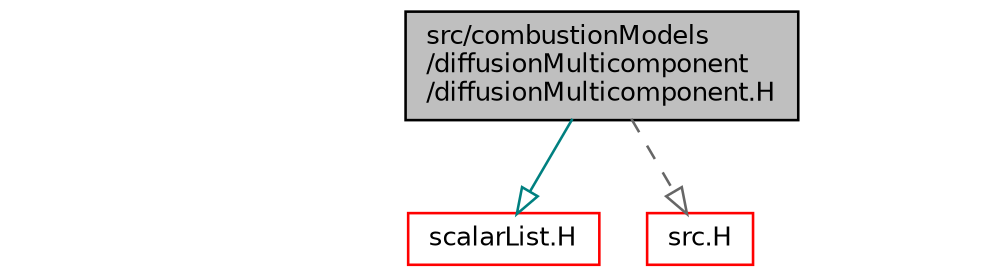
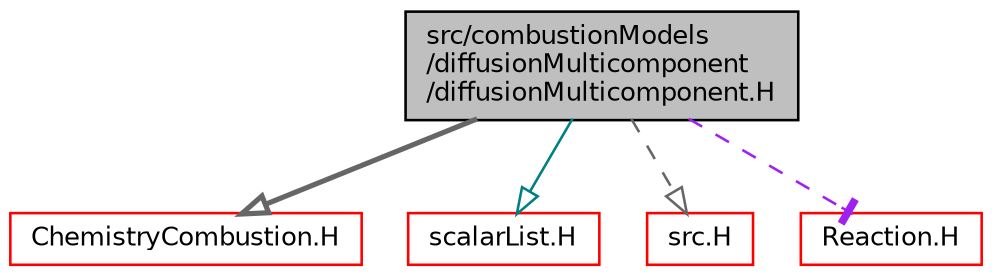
none -> (186, 239)
none -> (891, 239)
